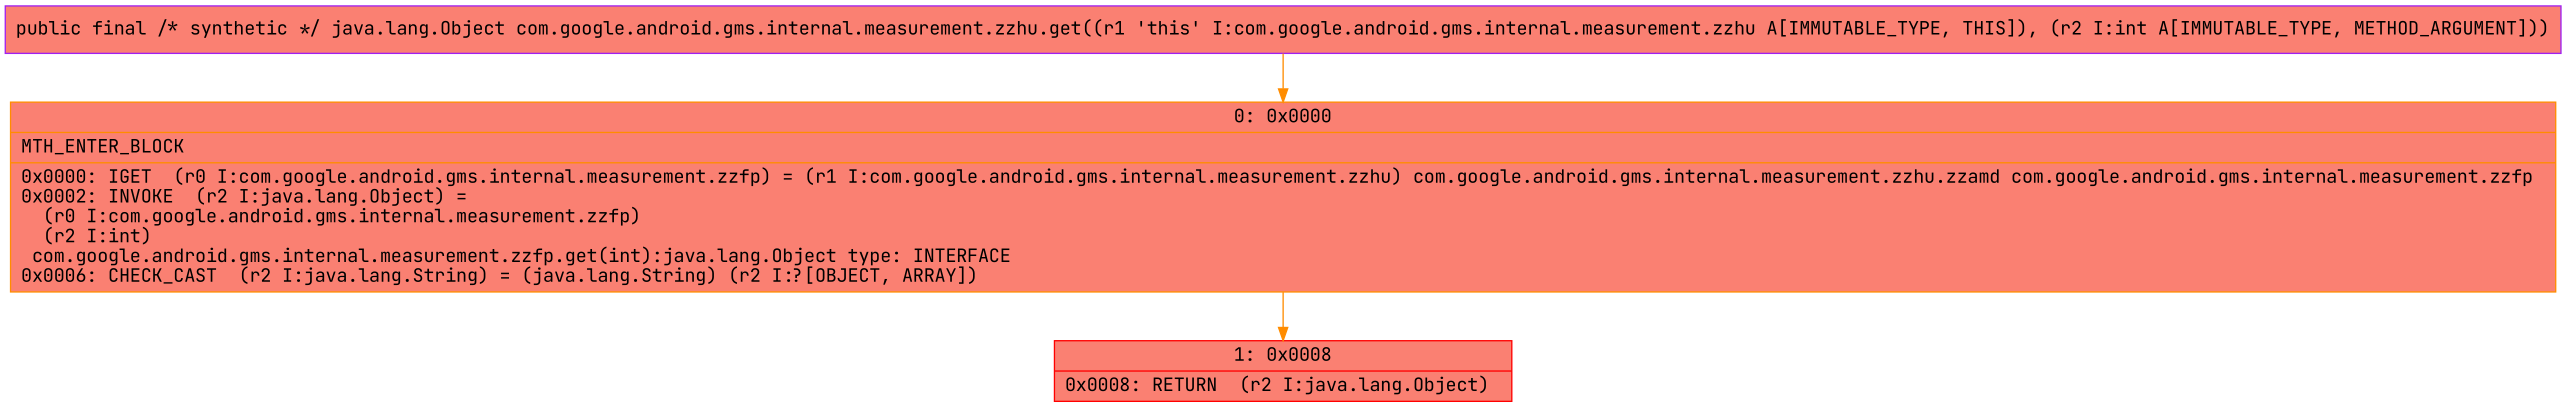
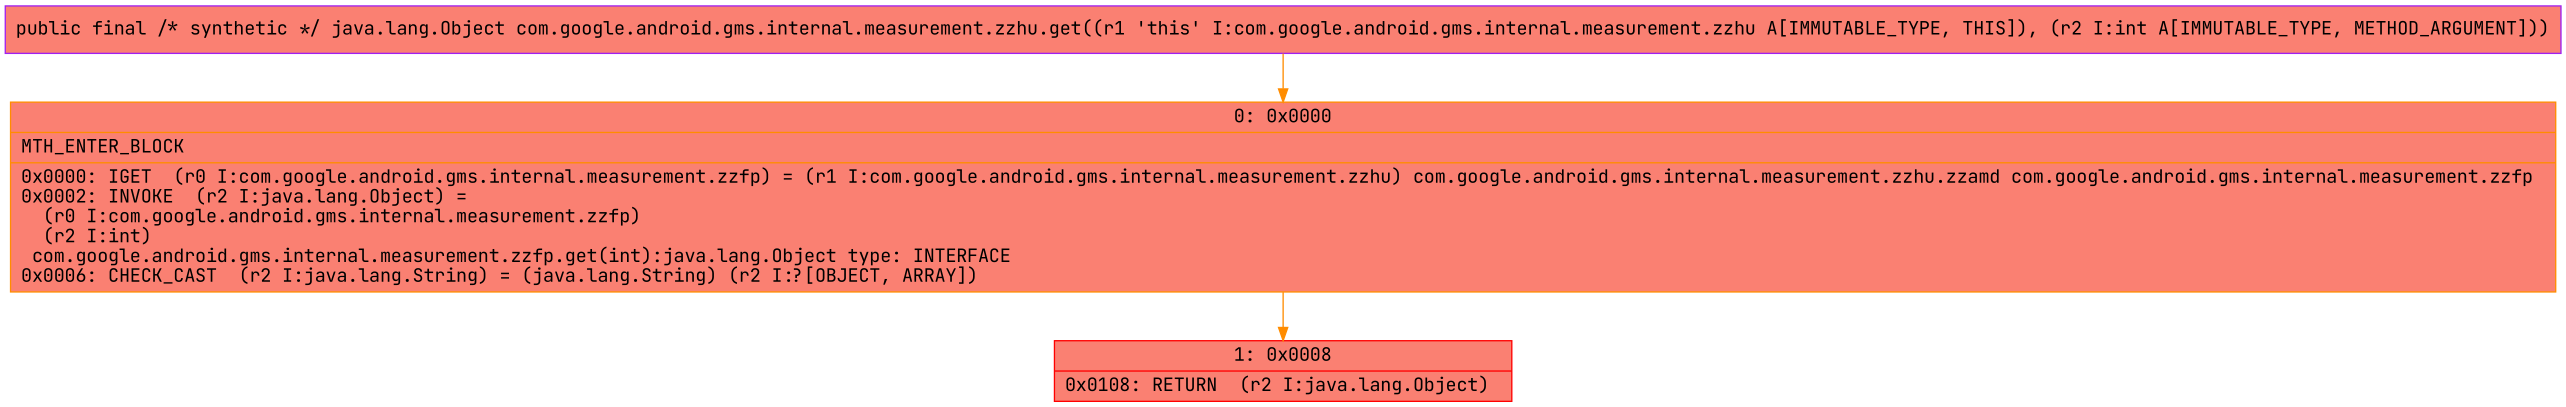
(1283, 386) -> (1283, 386)
